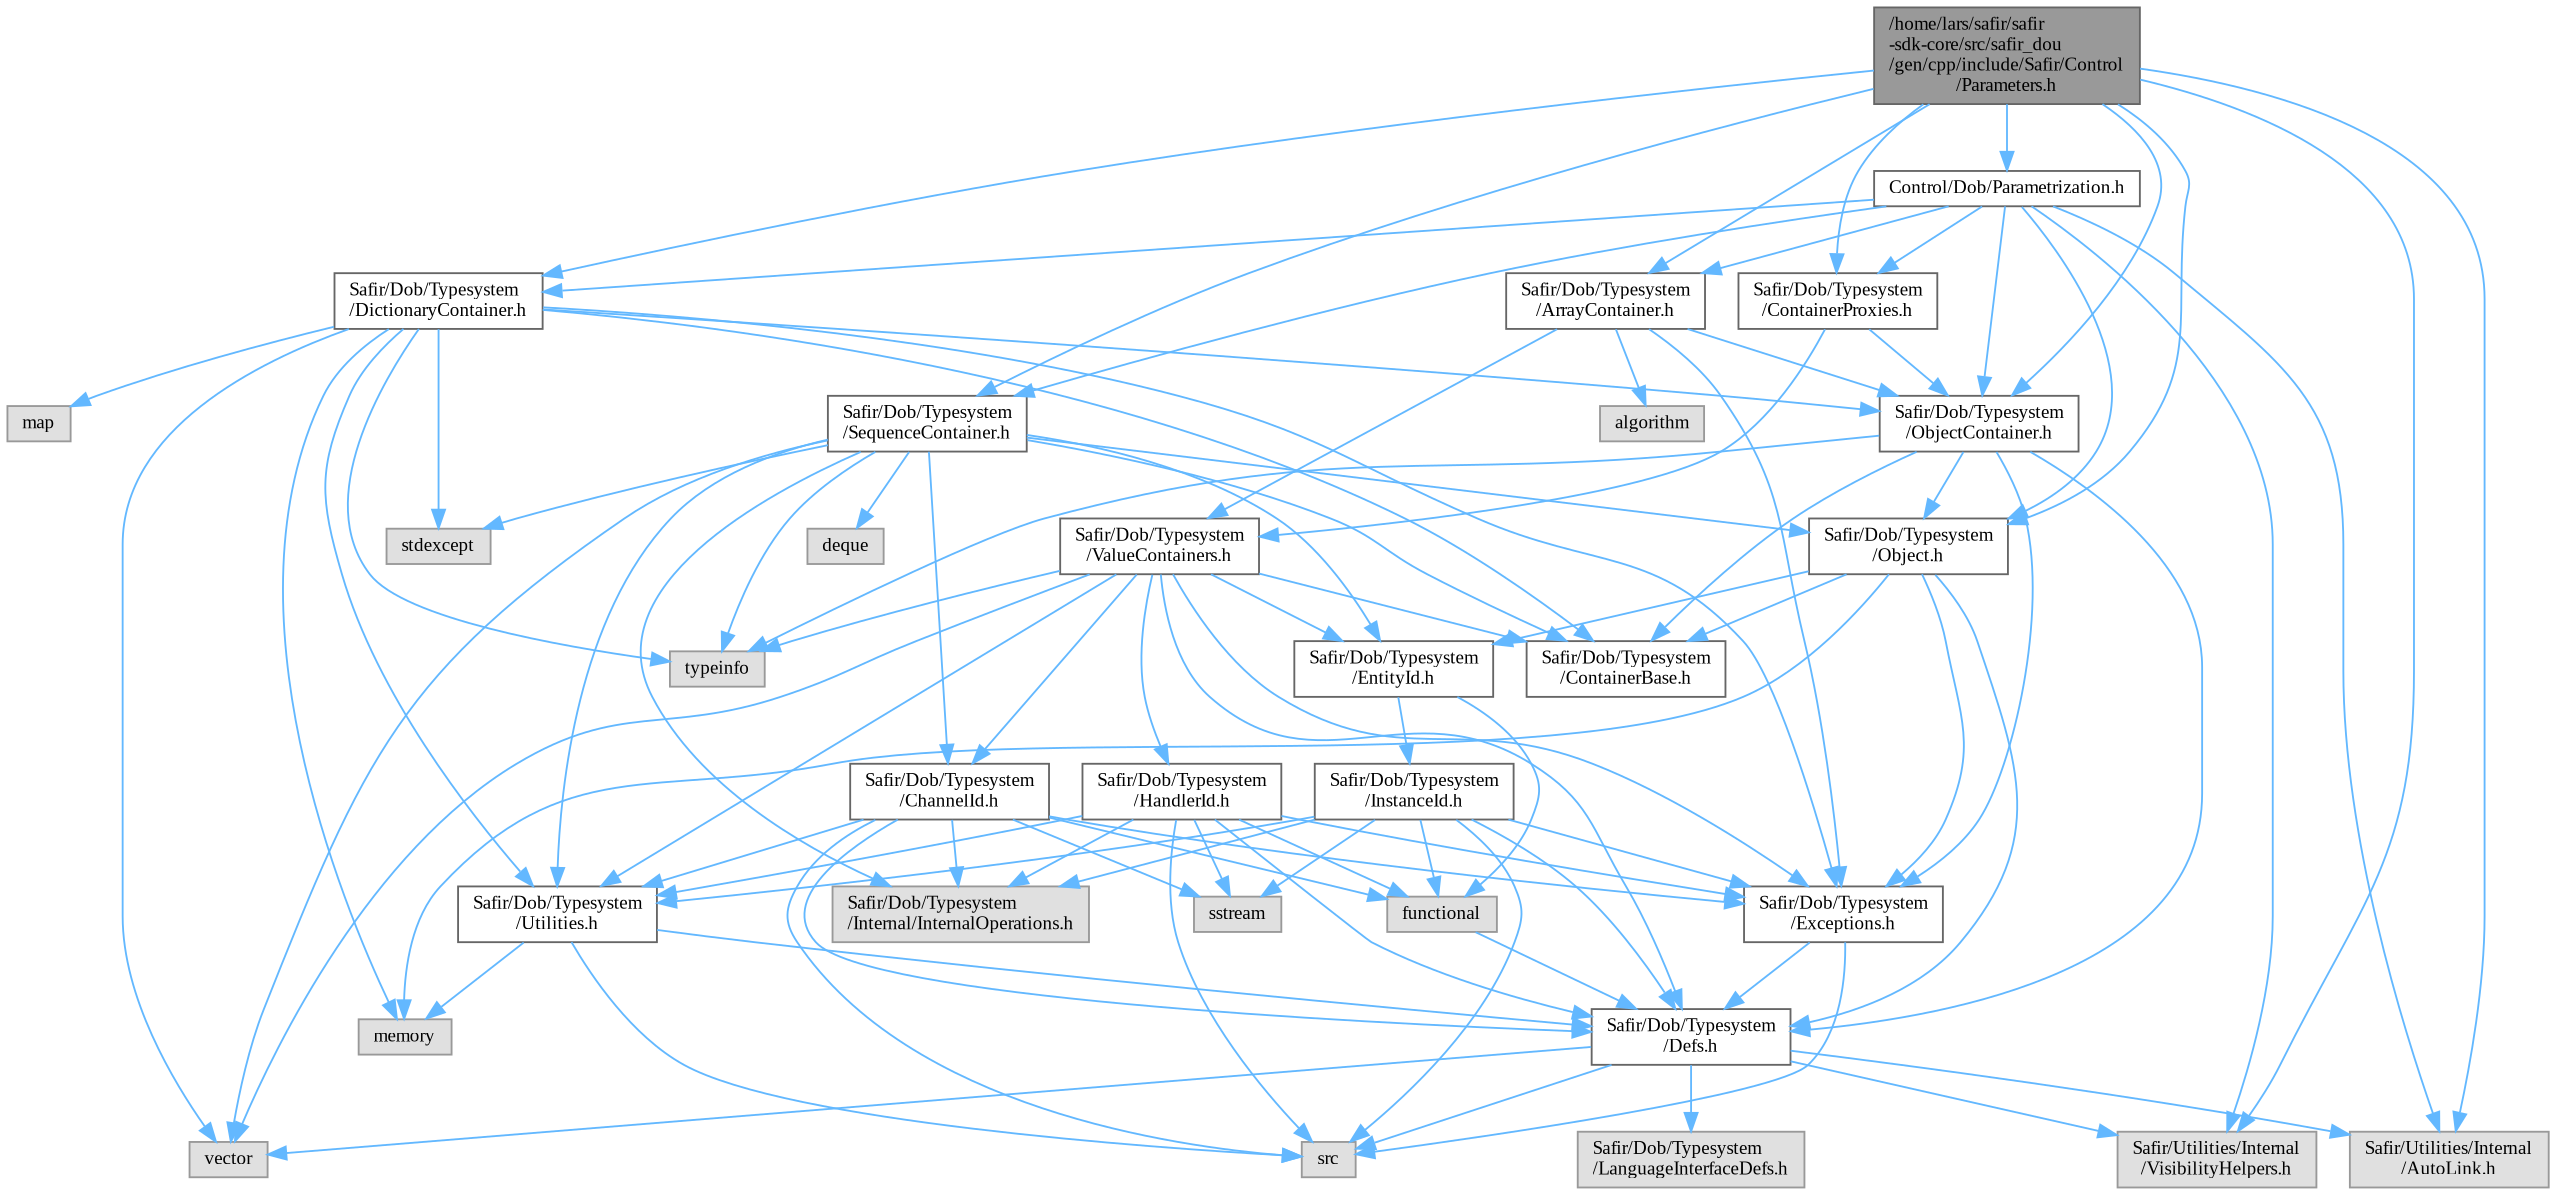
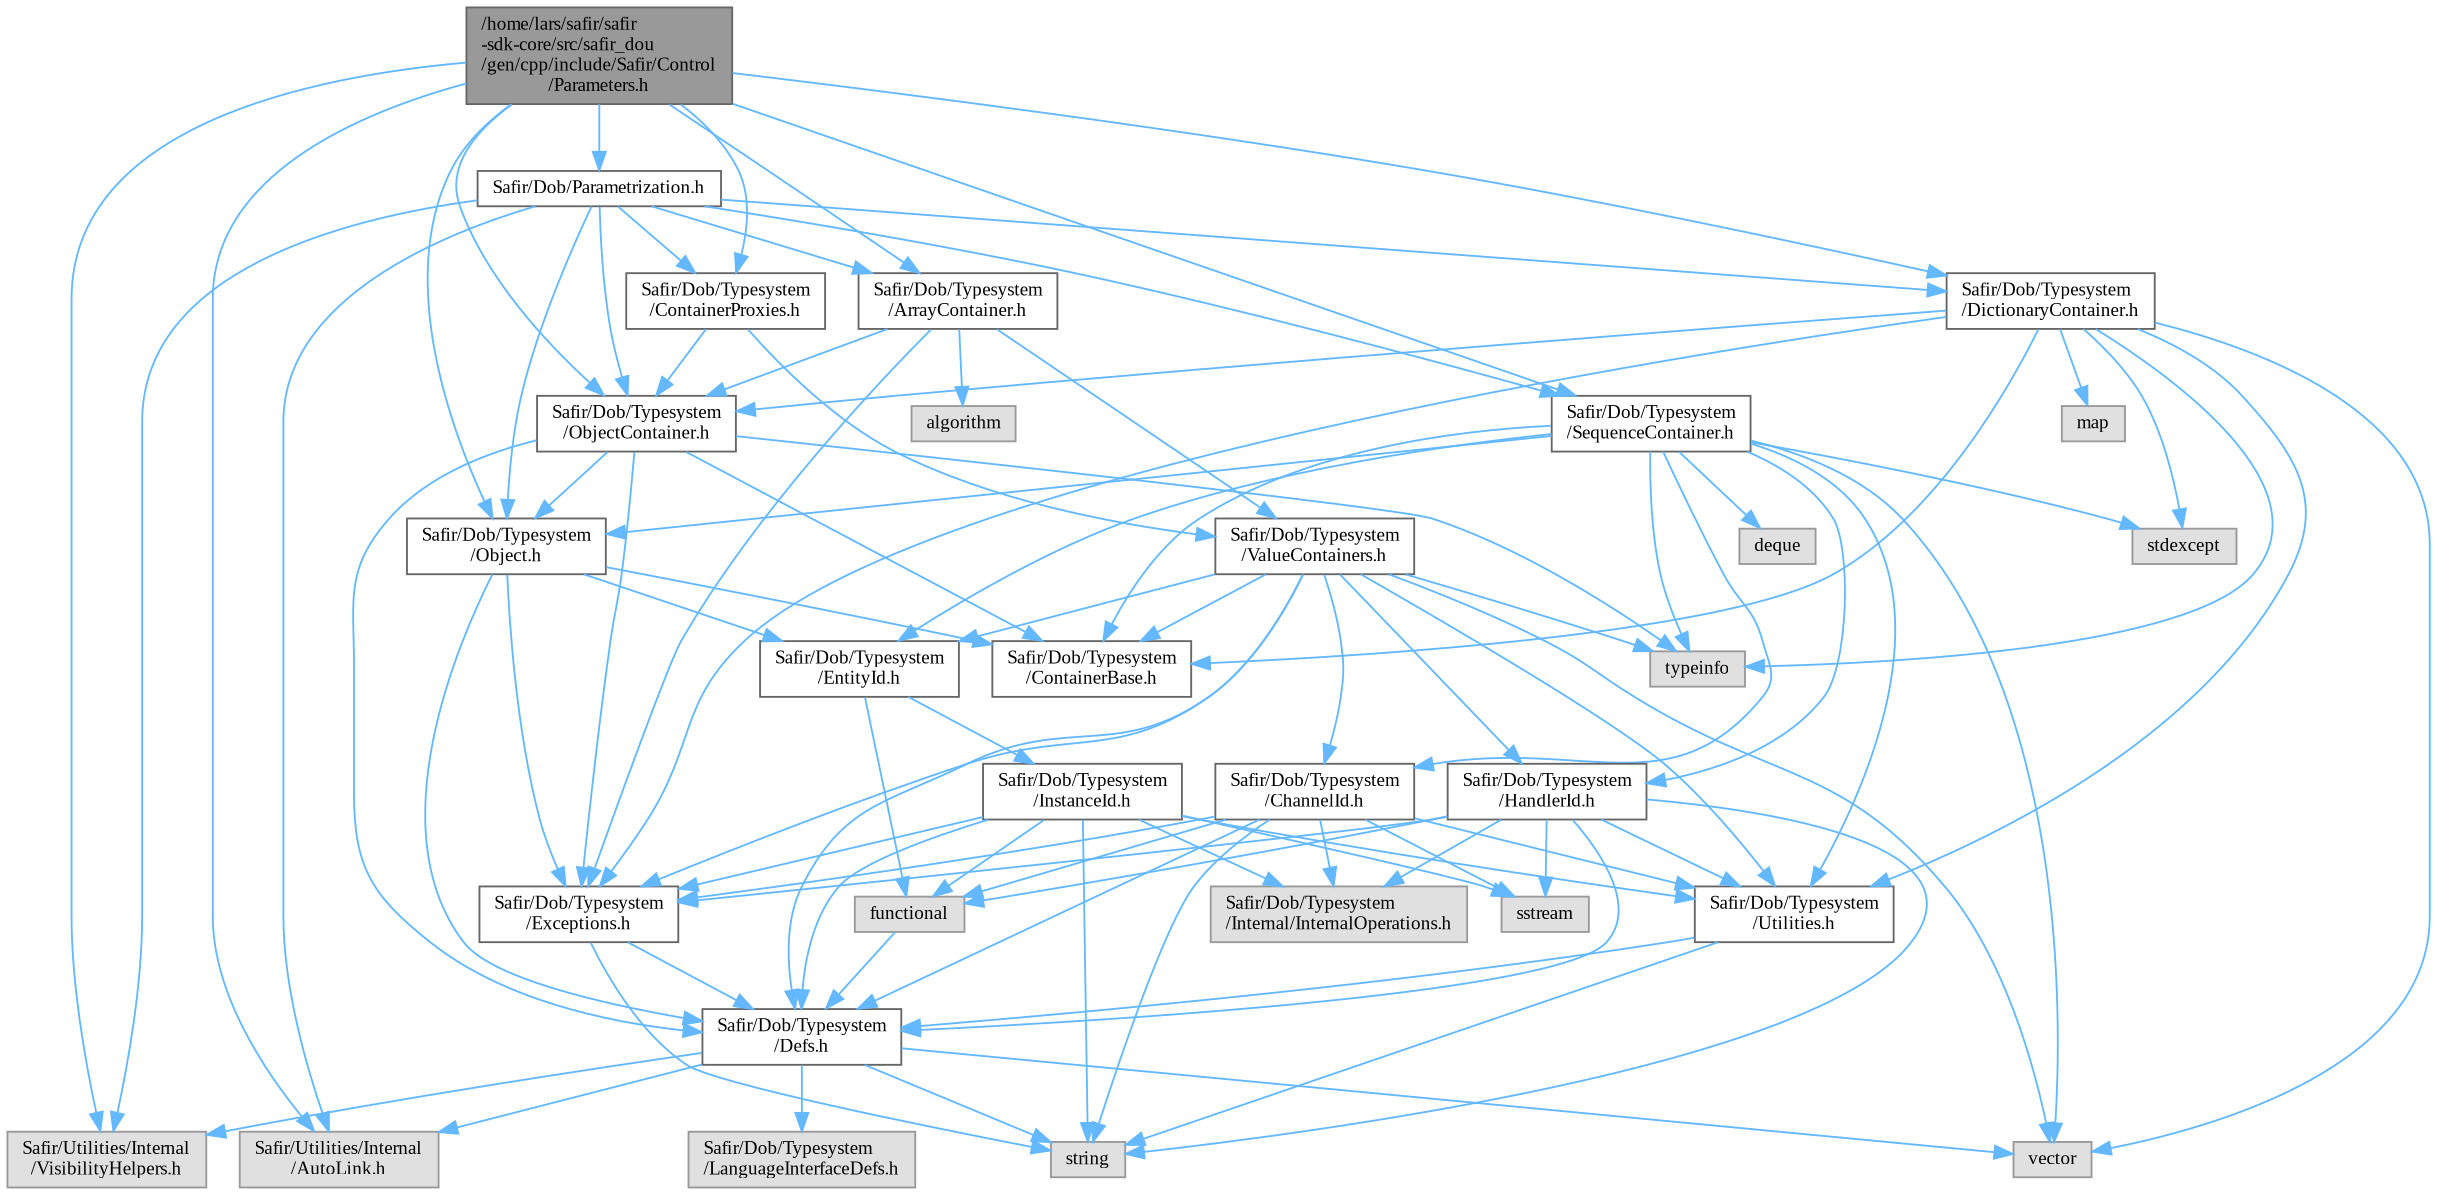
(2007, 189) -> (599, 189)
(648, 681) -> (1841, 644)
(405, 1037) -> none
(1329, 1160) -> (1088, 1160)
